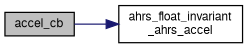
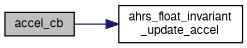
(181, 24) -> (181, 24)
